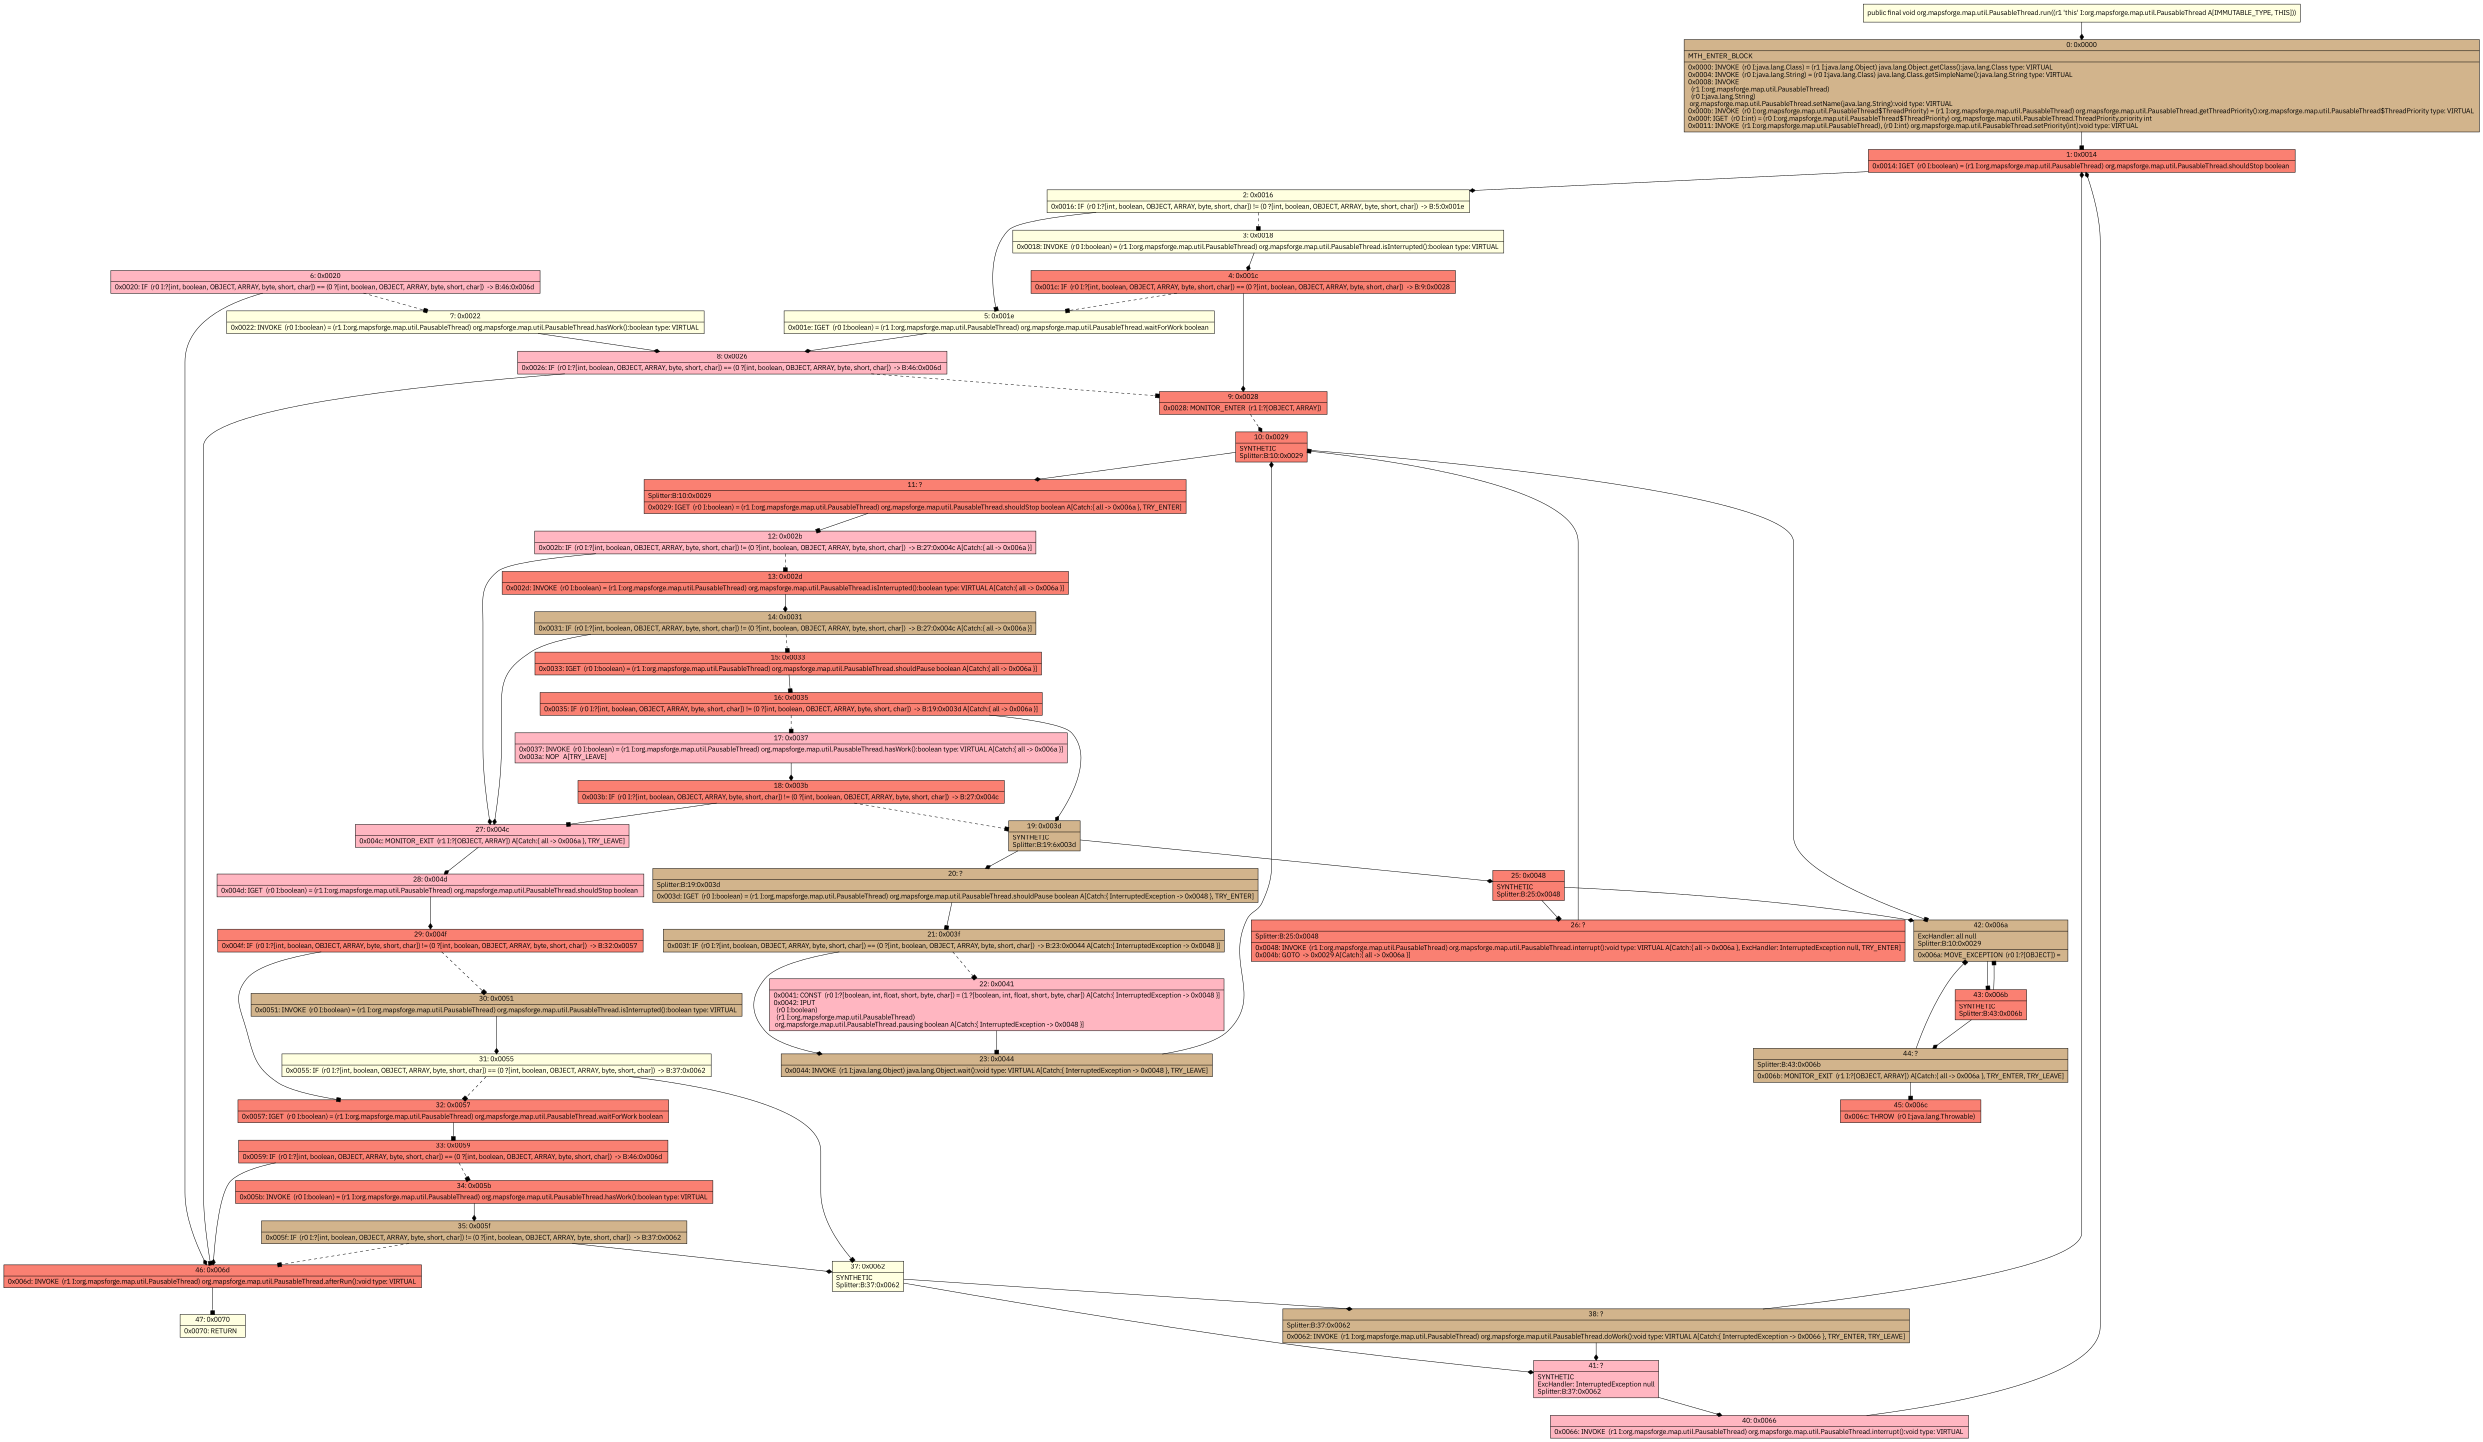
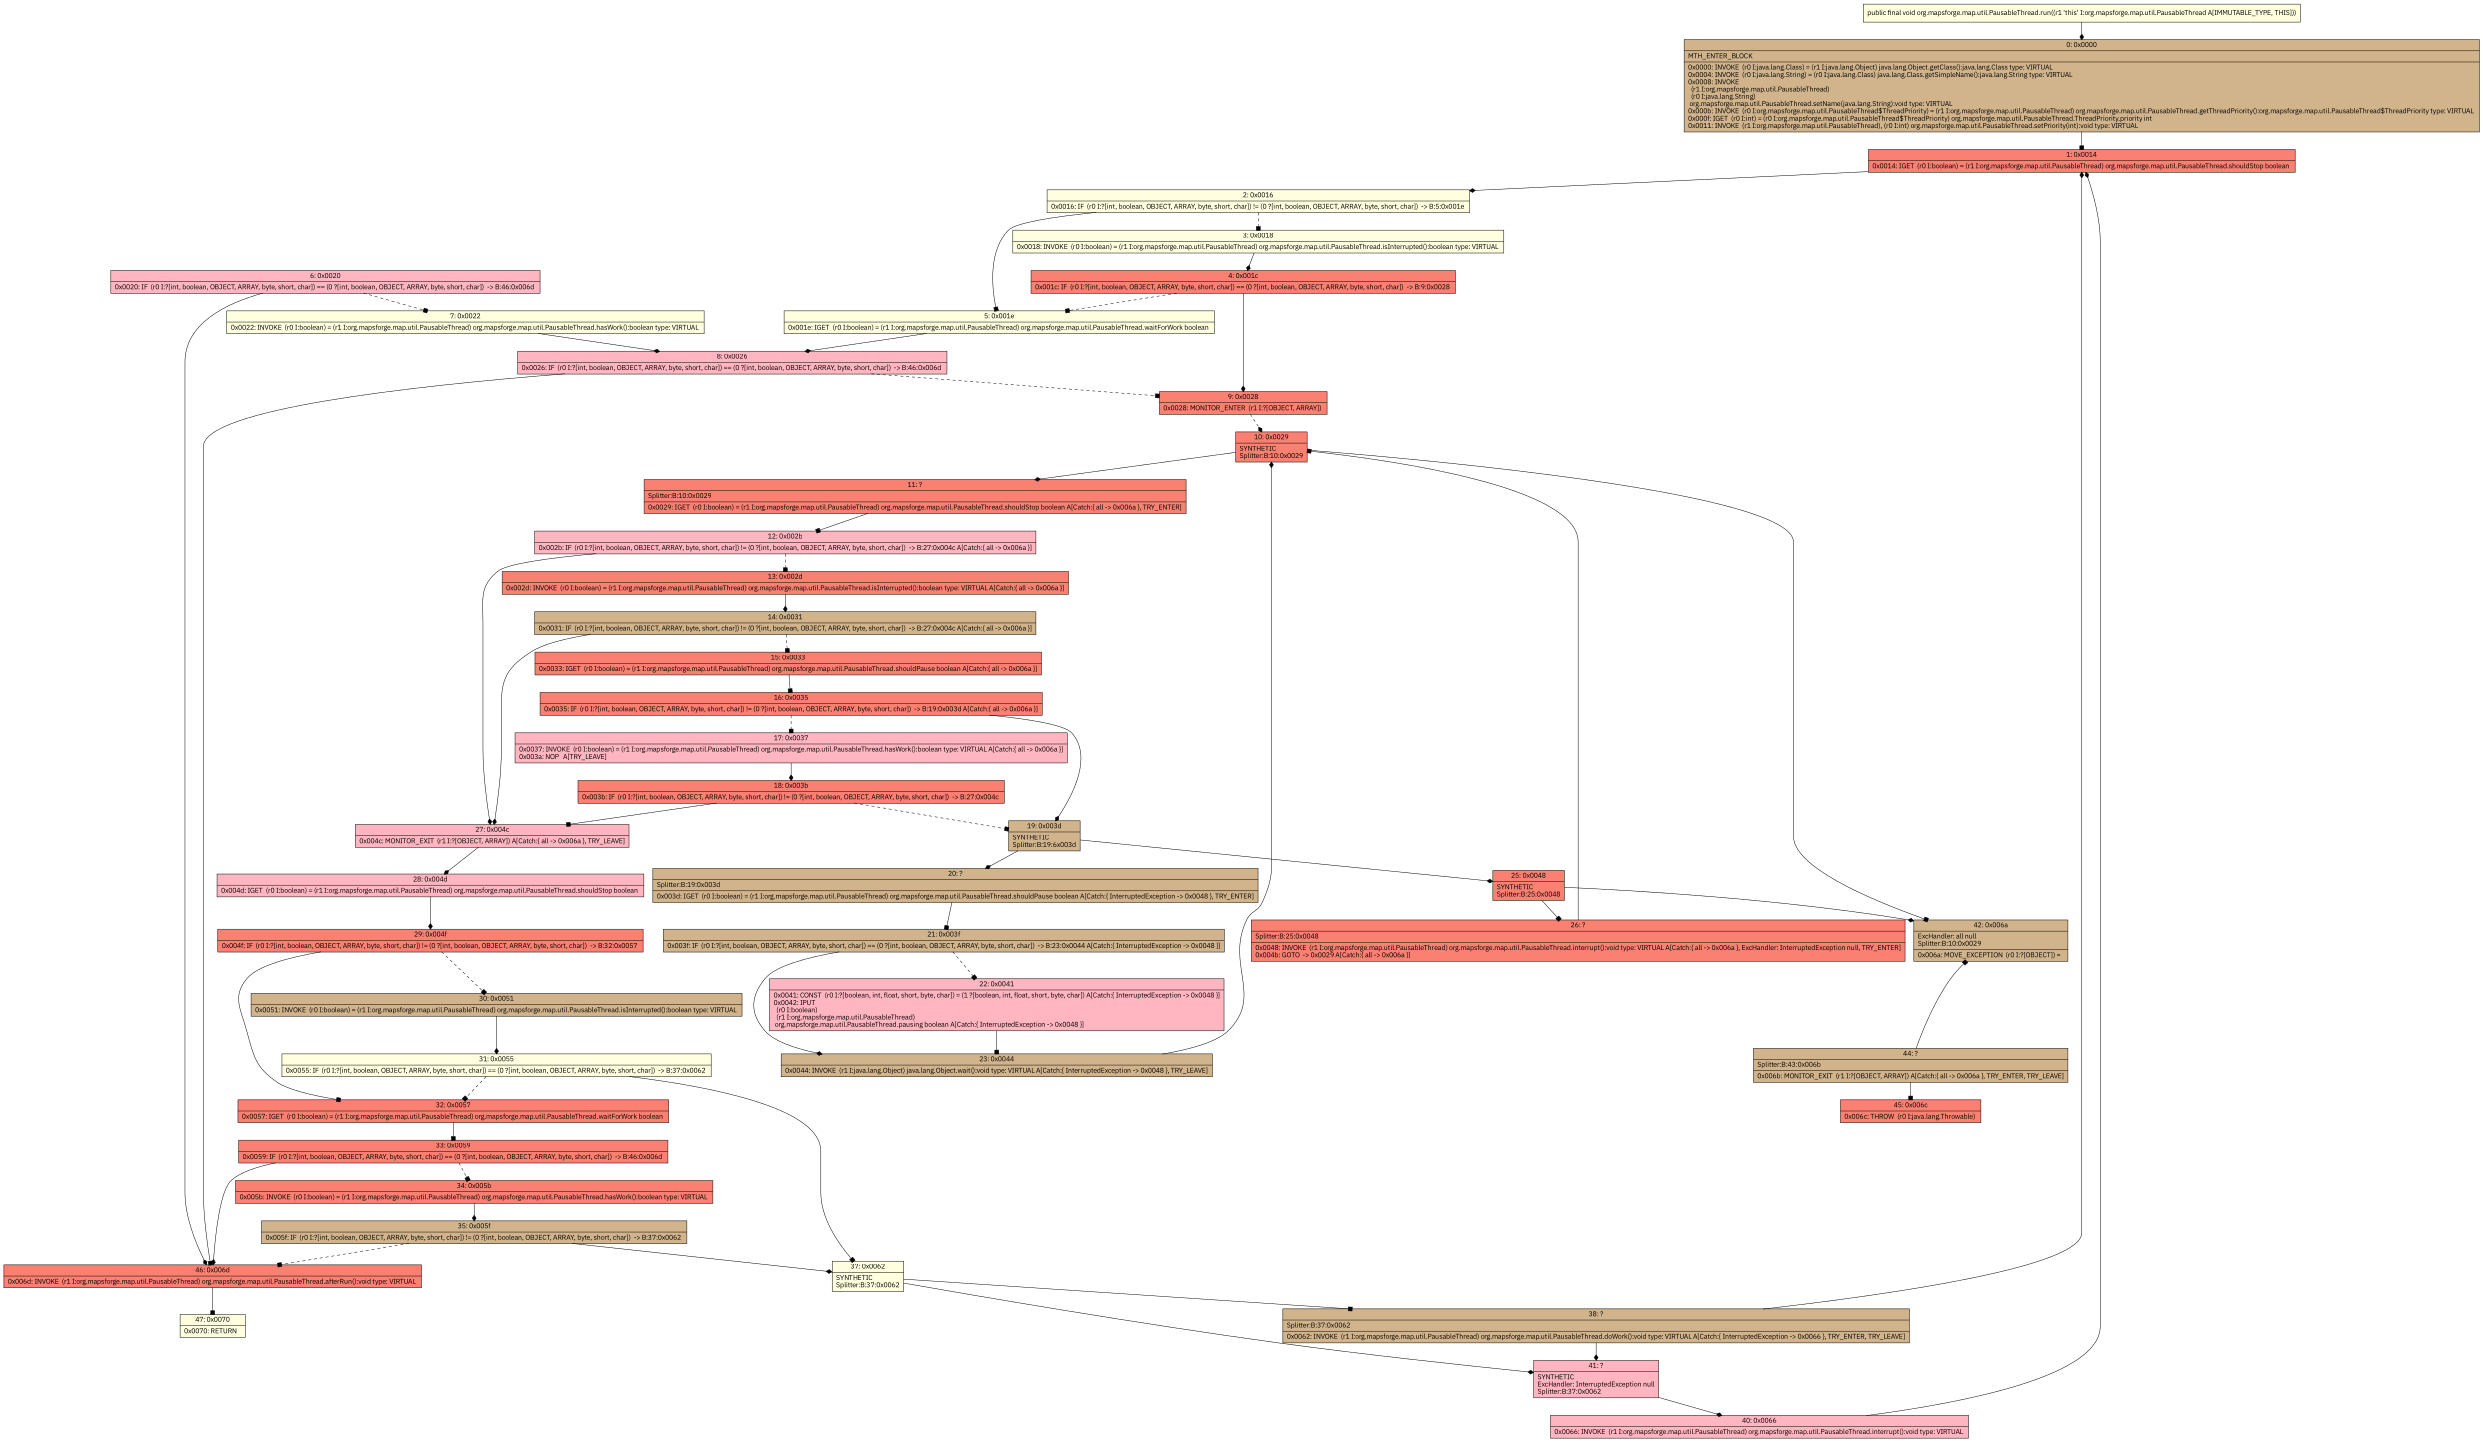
(1991, 1005) -> none
(1125, 1294) -> (1125, 1294)
